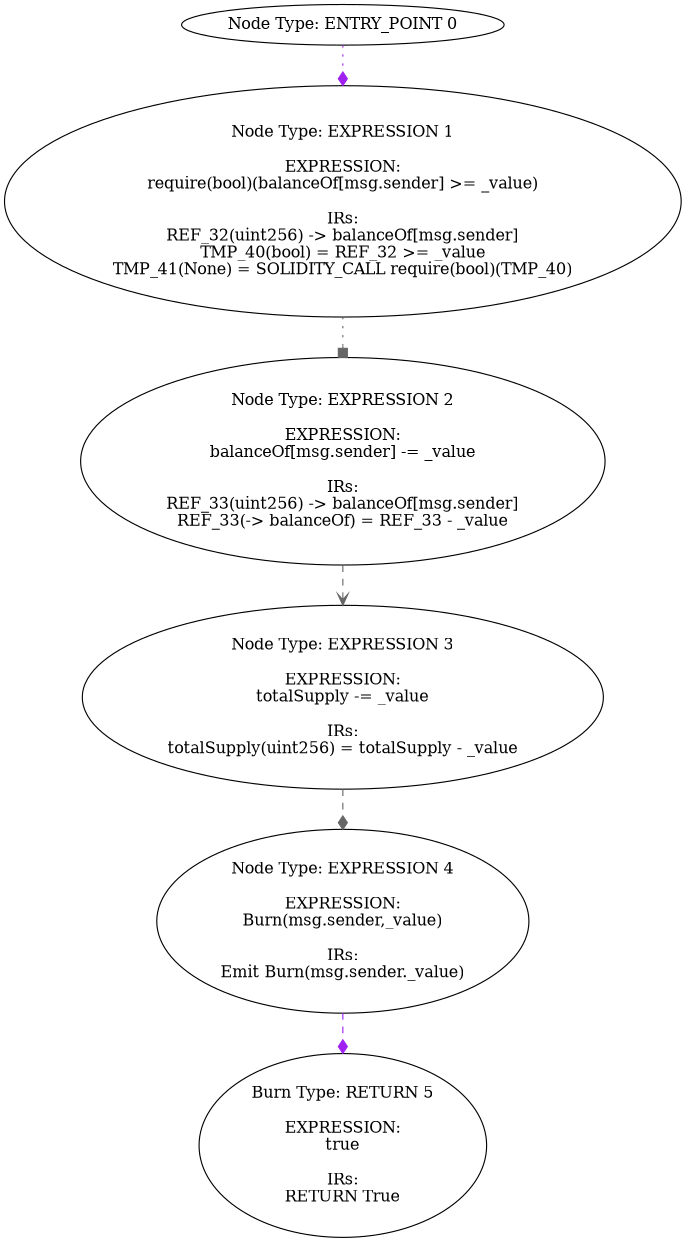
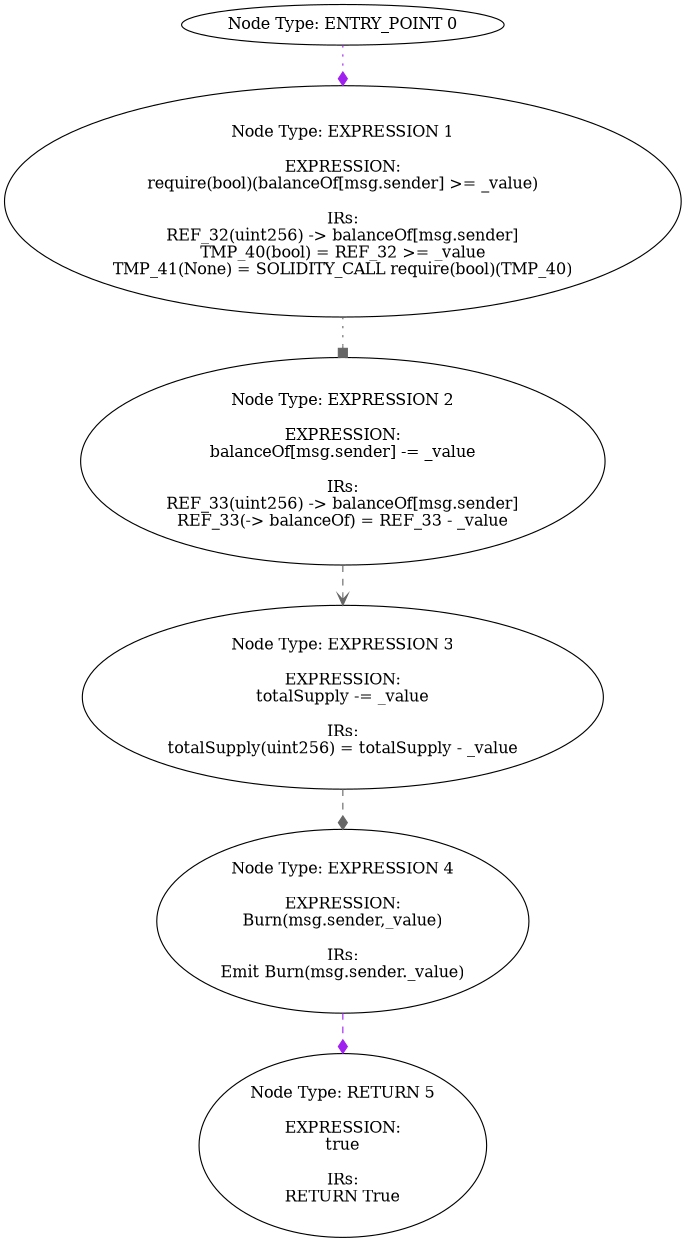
(343, 1145) -> (343, 1145)
